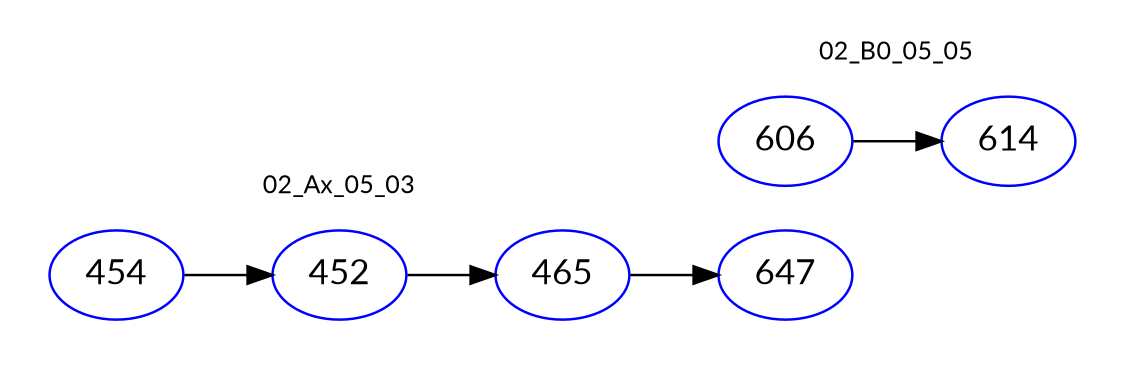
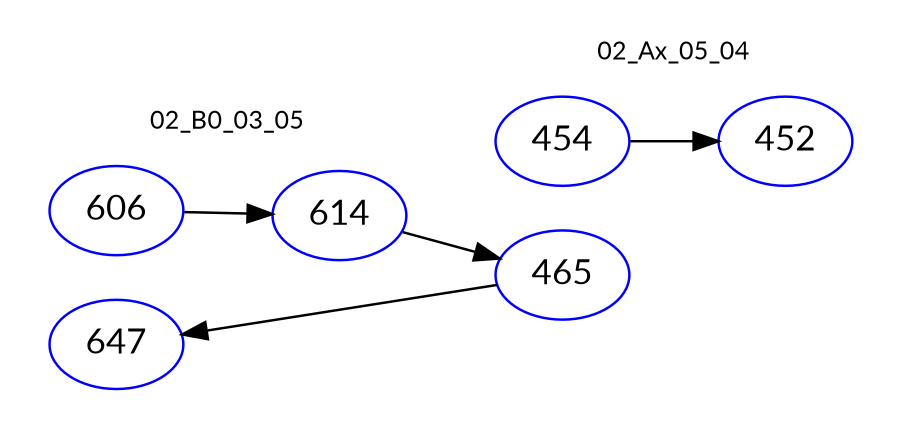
(897, 53) -> (228, 123)
(339, 187) -> (674, 53)
(439, 275) -> (443, 243)
